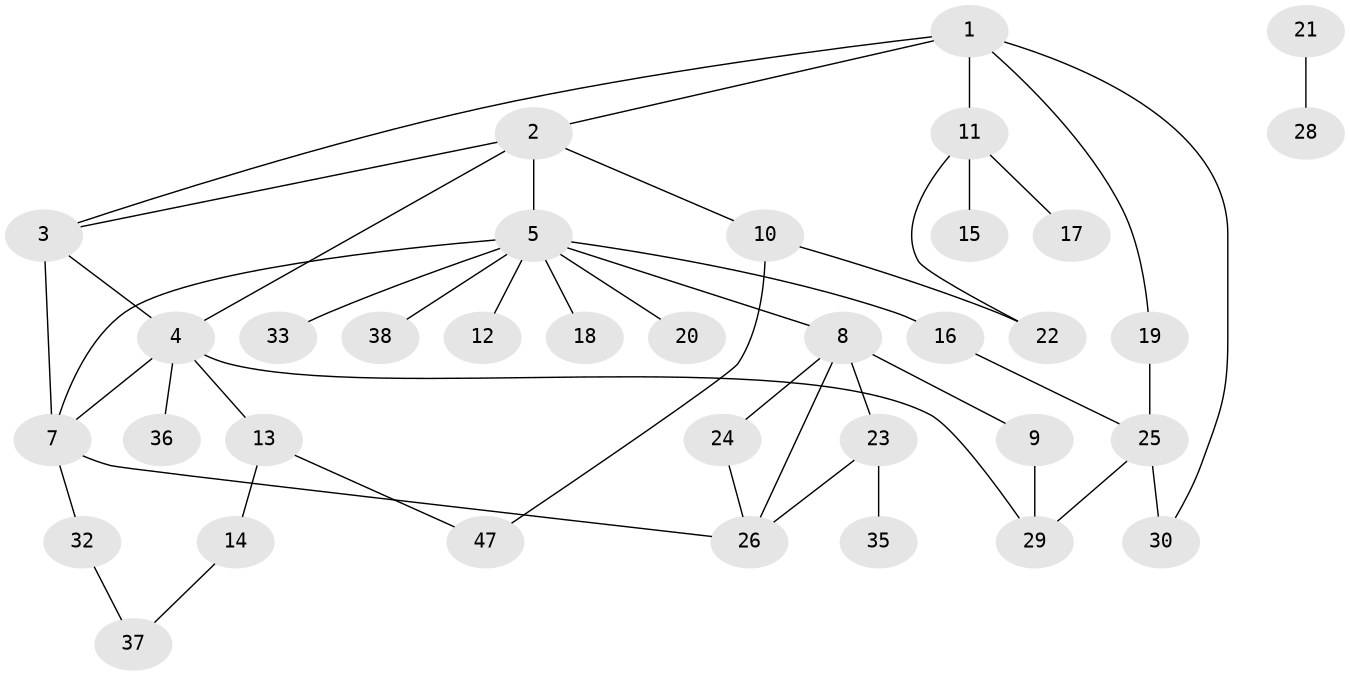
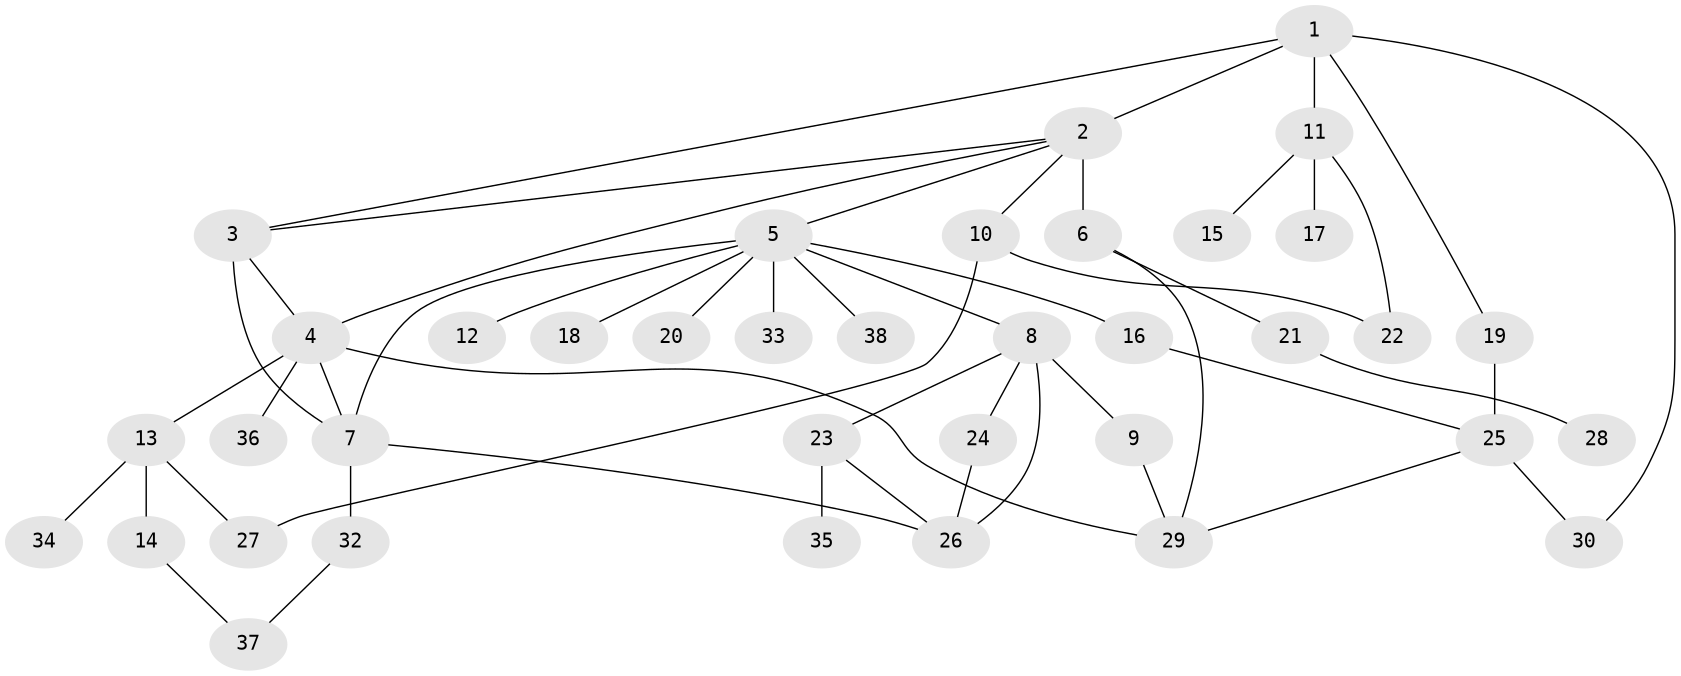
none -> (1083, 236)
none -> (44, 542)
(485, 542) -> (248, 542)
